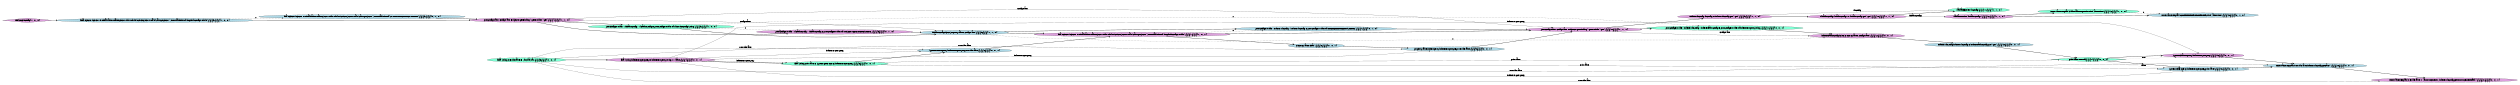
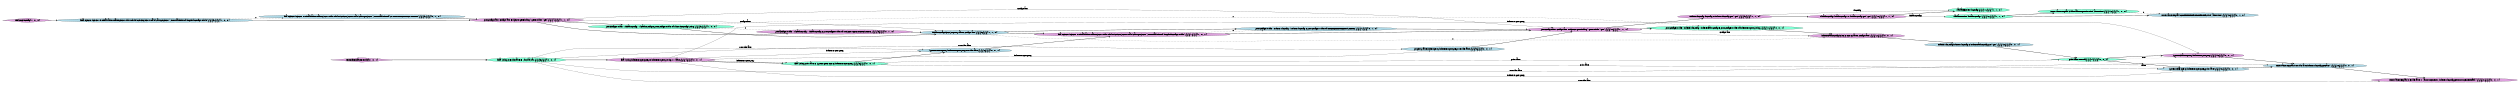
(1979, 17) -> (1979, 17)
(1316, 46) -> none
none -> (362, 60)
